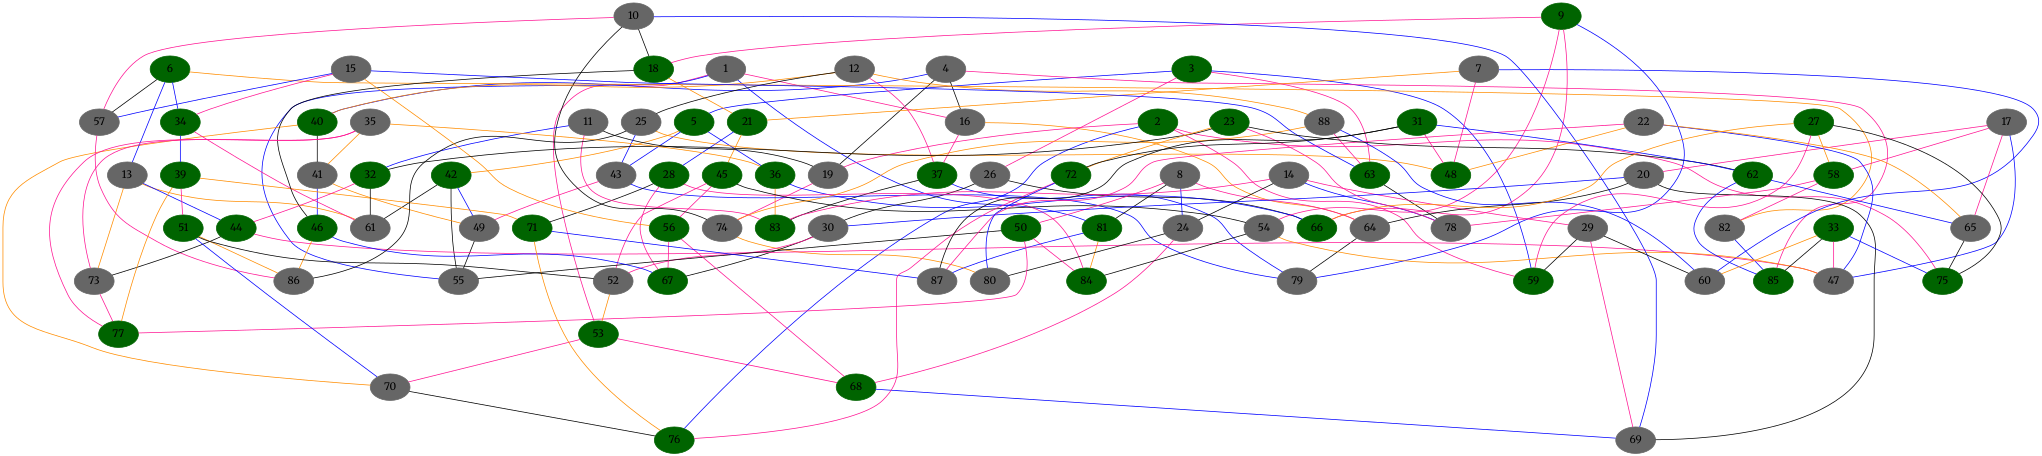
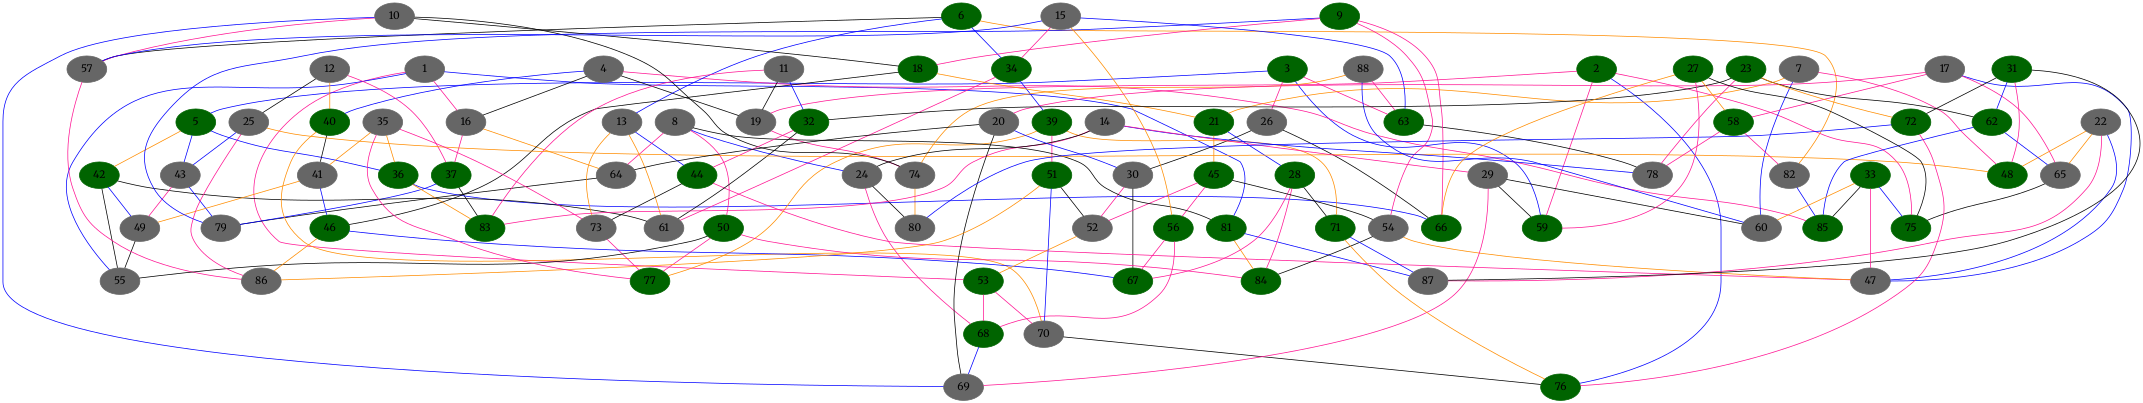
(1200, 95) -> none
(415, 173) -> (191, 226)
